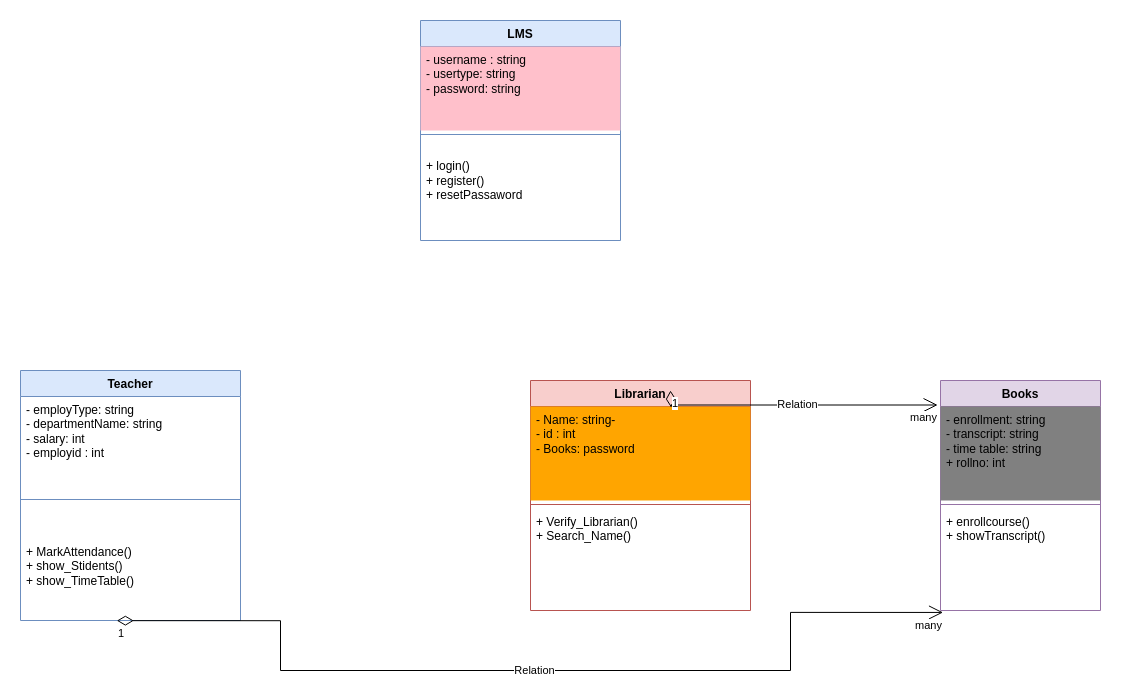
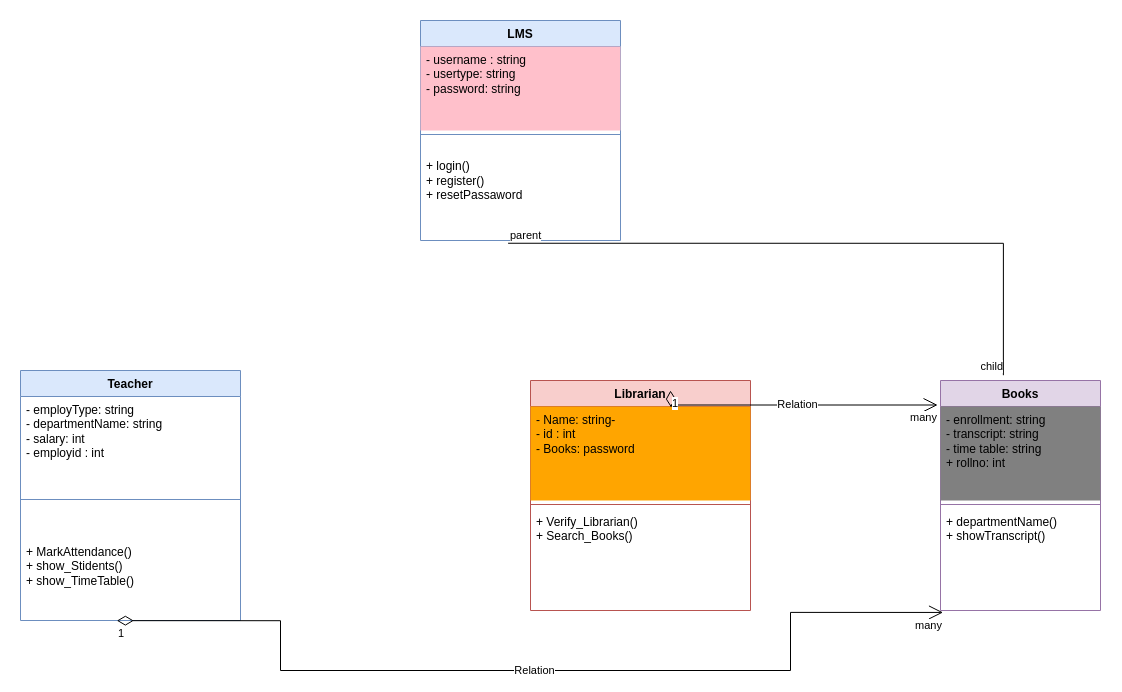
none -> (821, 243)
(597, 530) -> (597, 530)
(1004, 530) -> (1005, 530)
